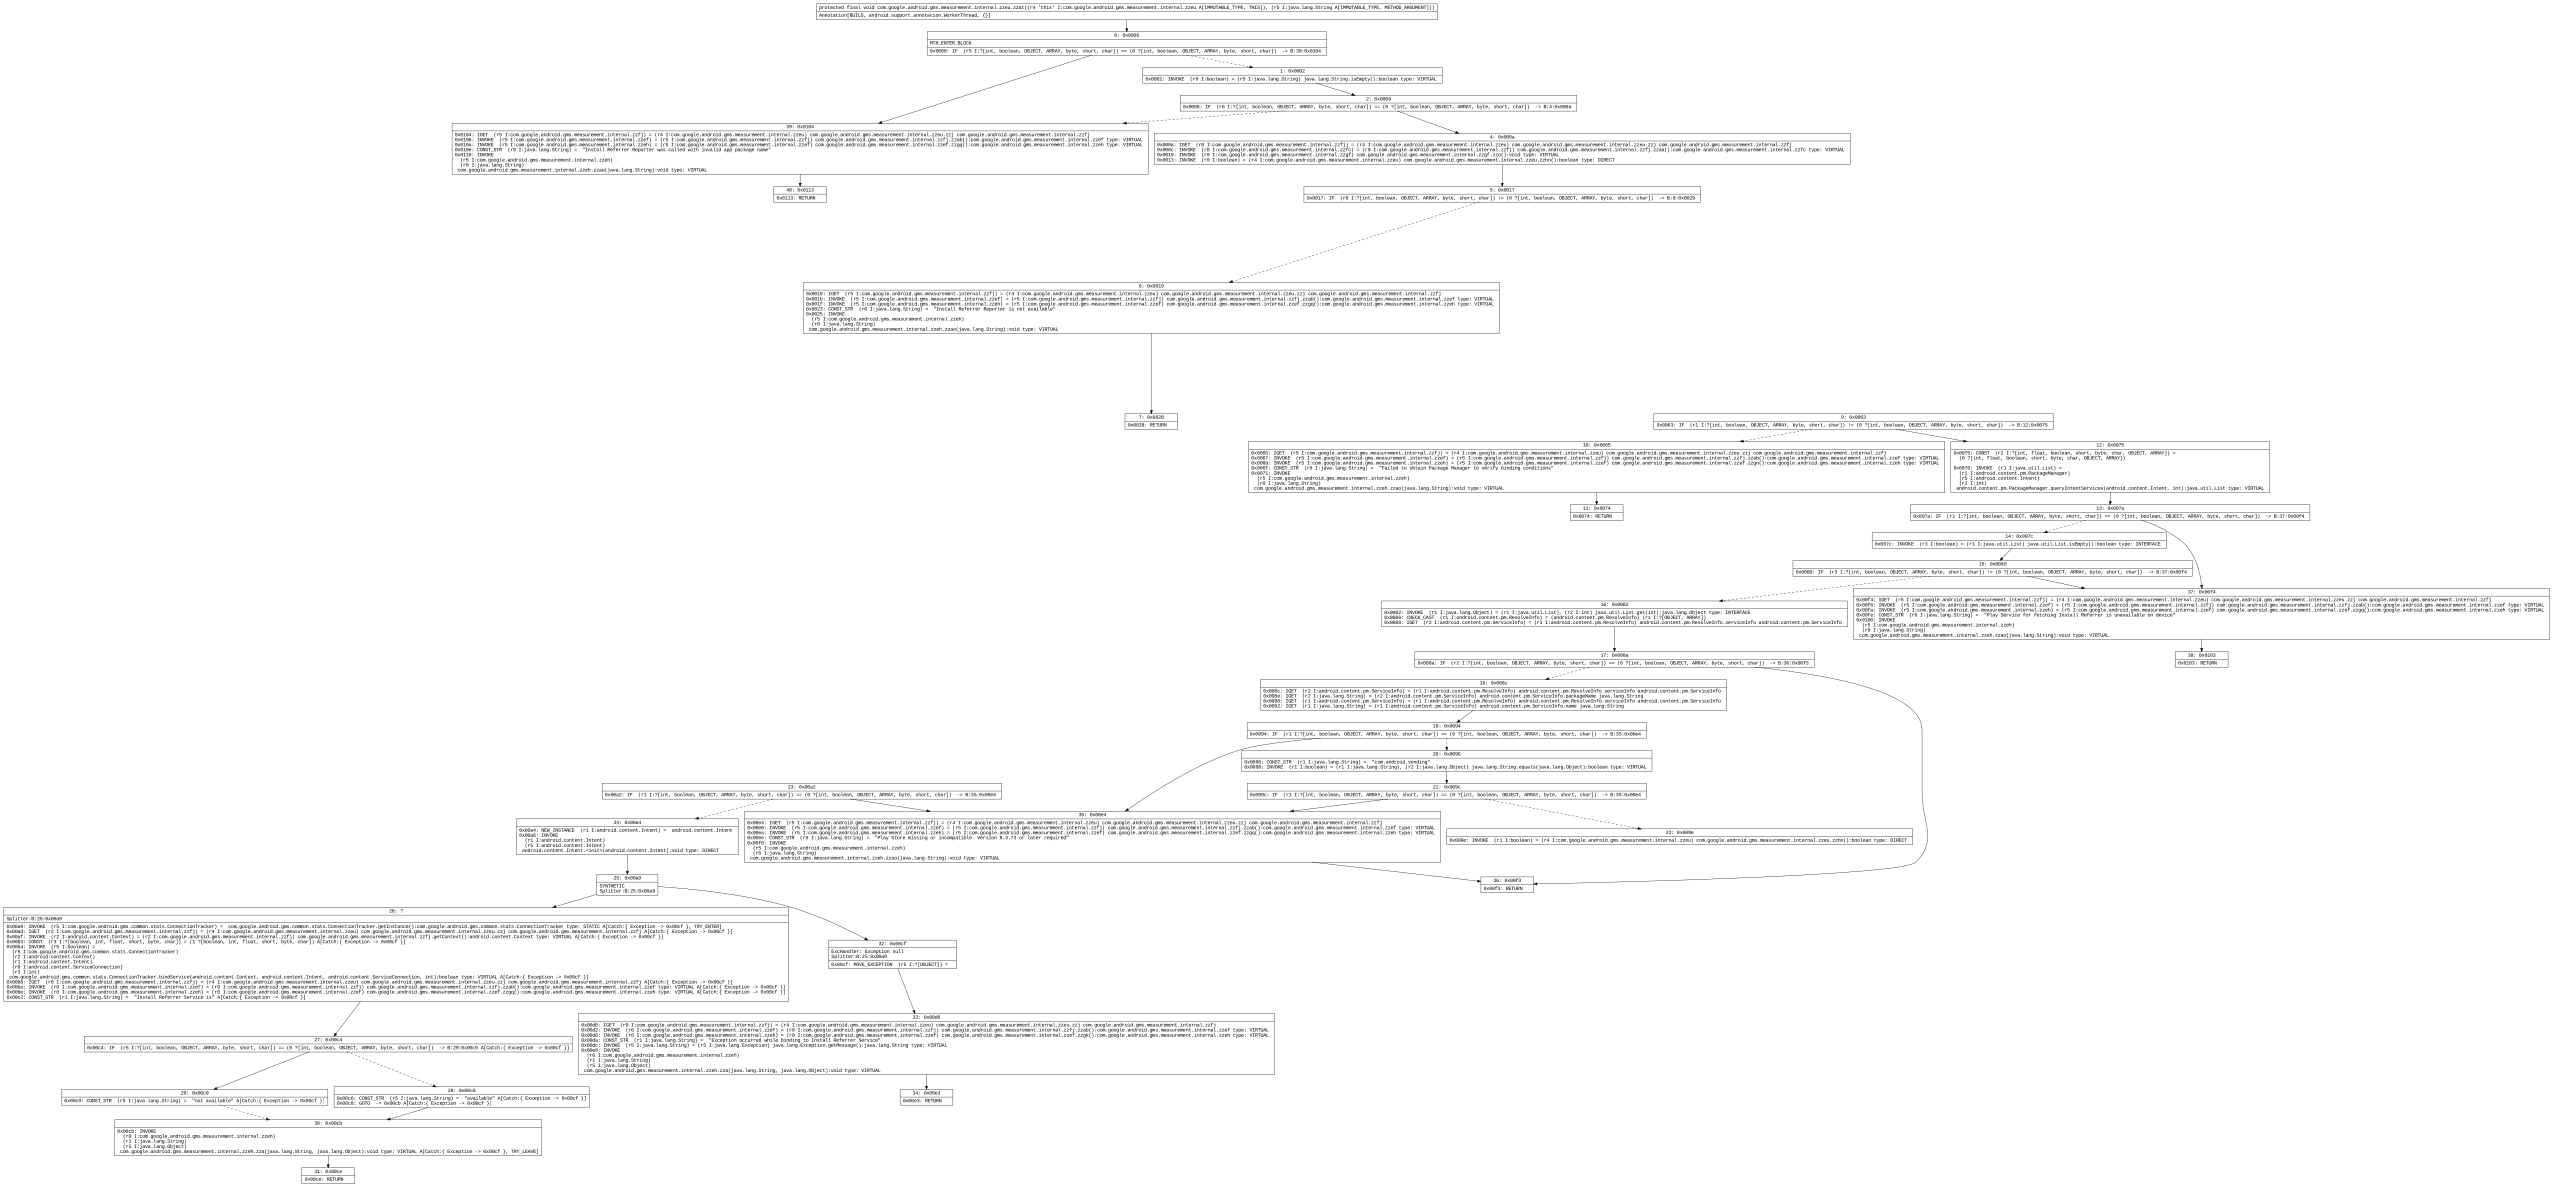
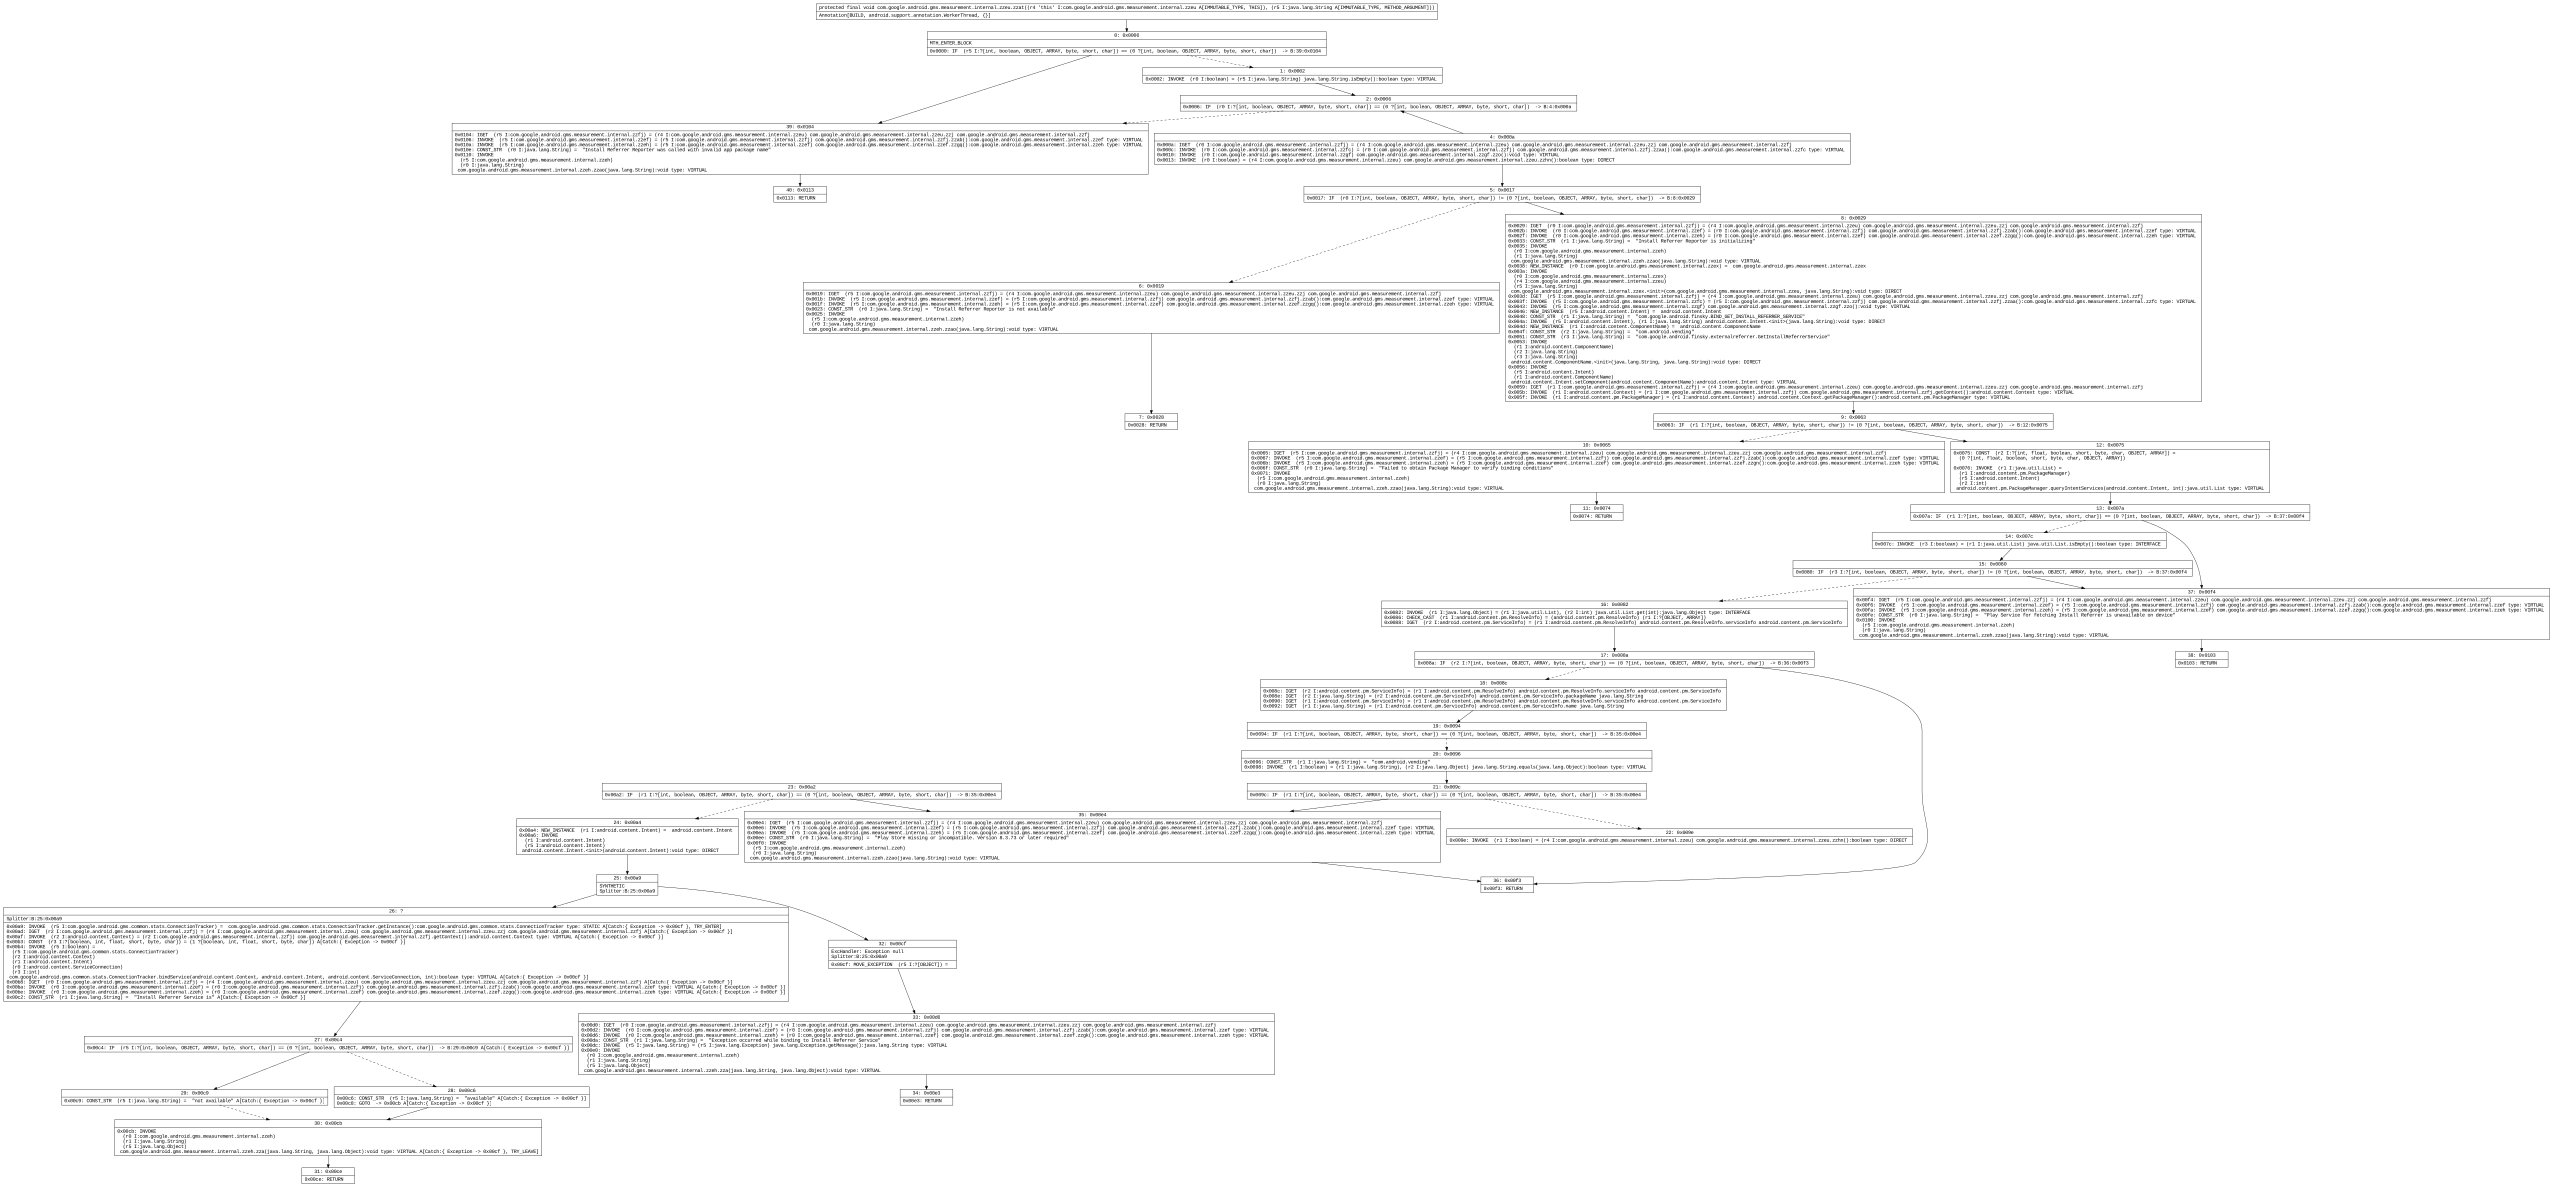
(1426, 122) -> (1434, 123)
none -> (1853, 308)
(1219, 758) -> none
